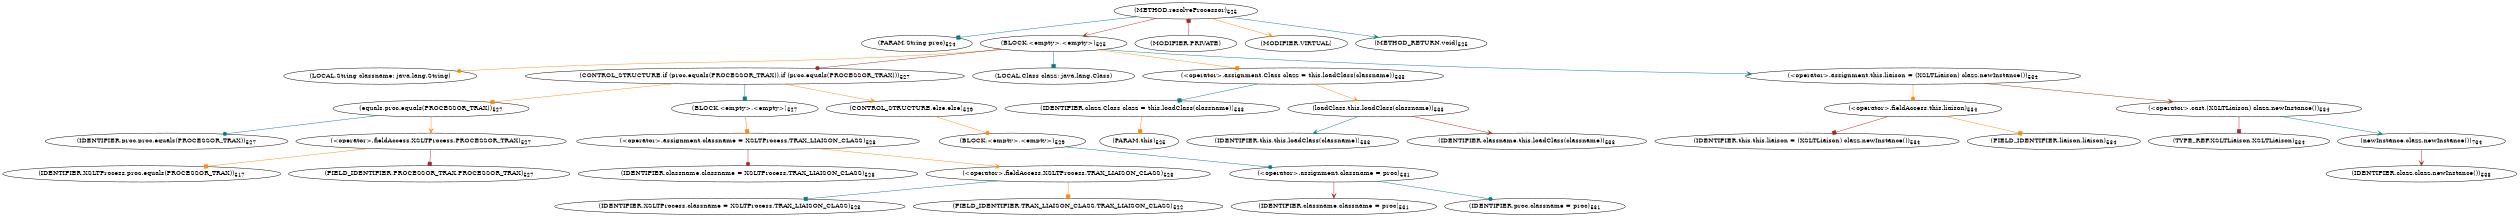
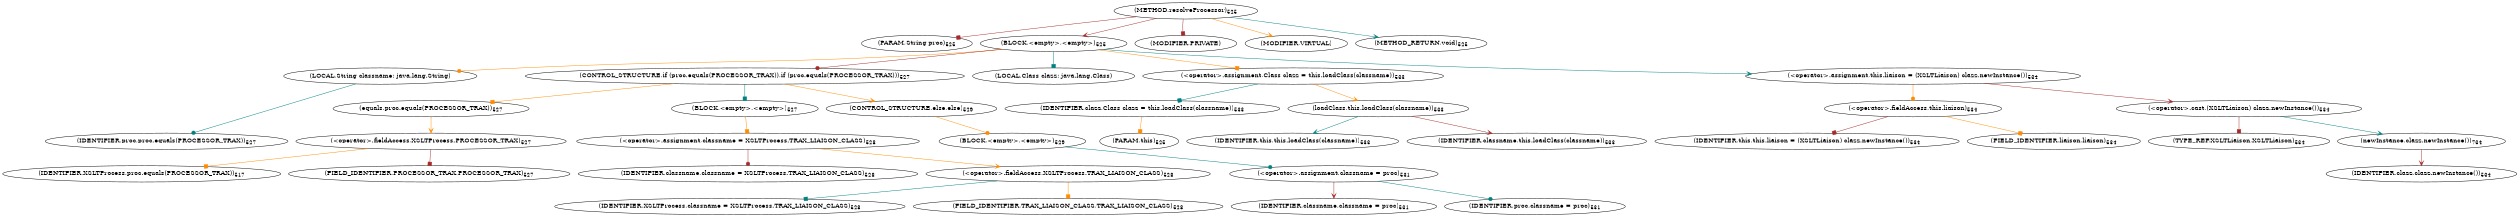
(1049, 27) -> (1049, 27)
(1189, 29) -> (1183, 25)
(951, 43) -> (951, 43)
(302, 125) -> (275, 108)
(2486, 173) -> (2486, 173)
(1178, 206) -> (1178, 206)
